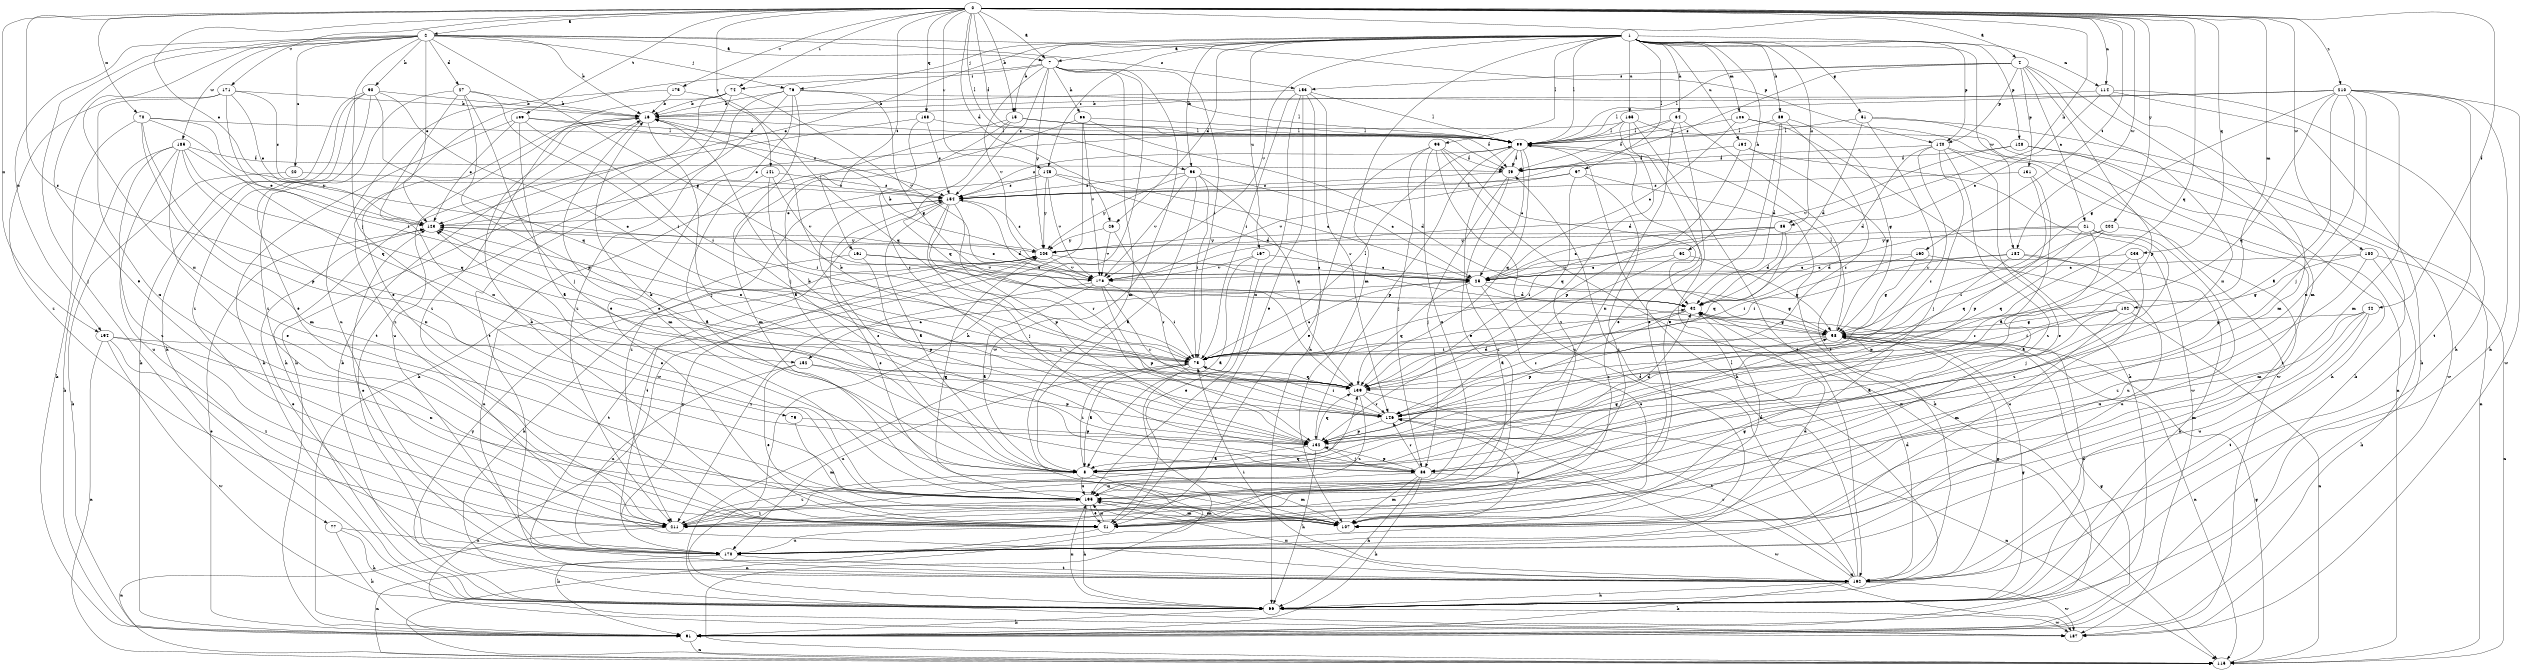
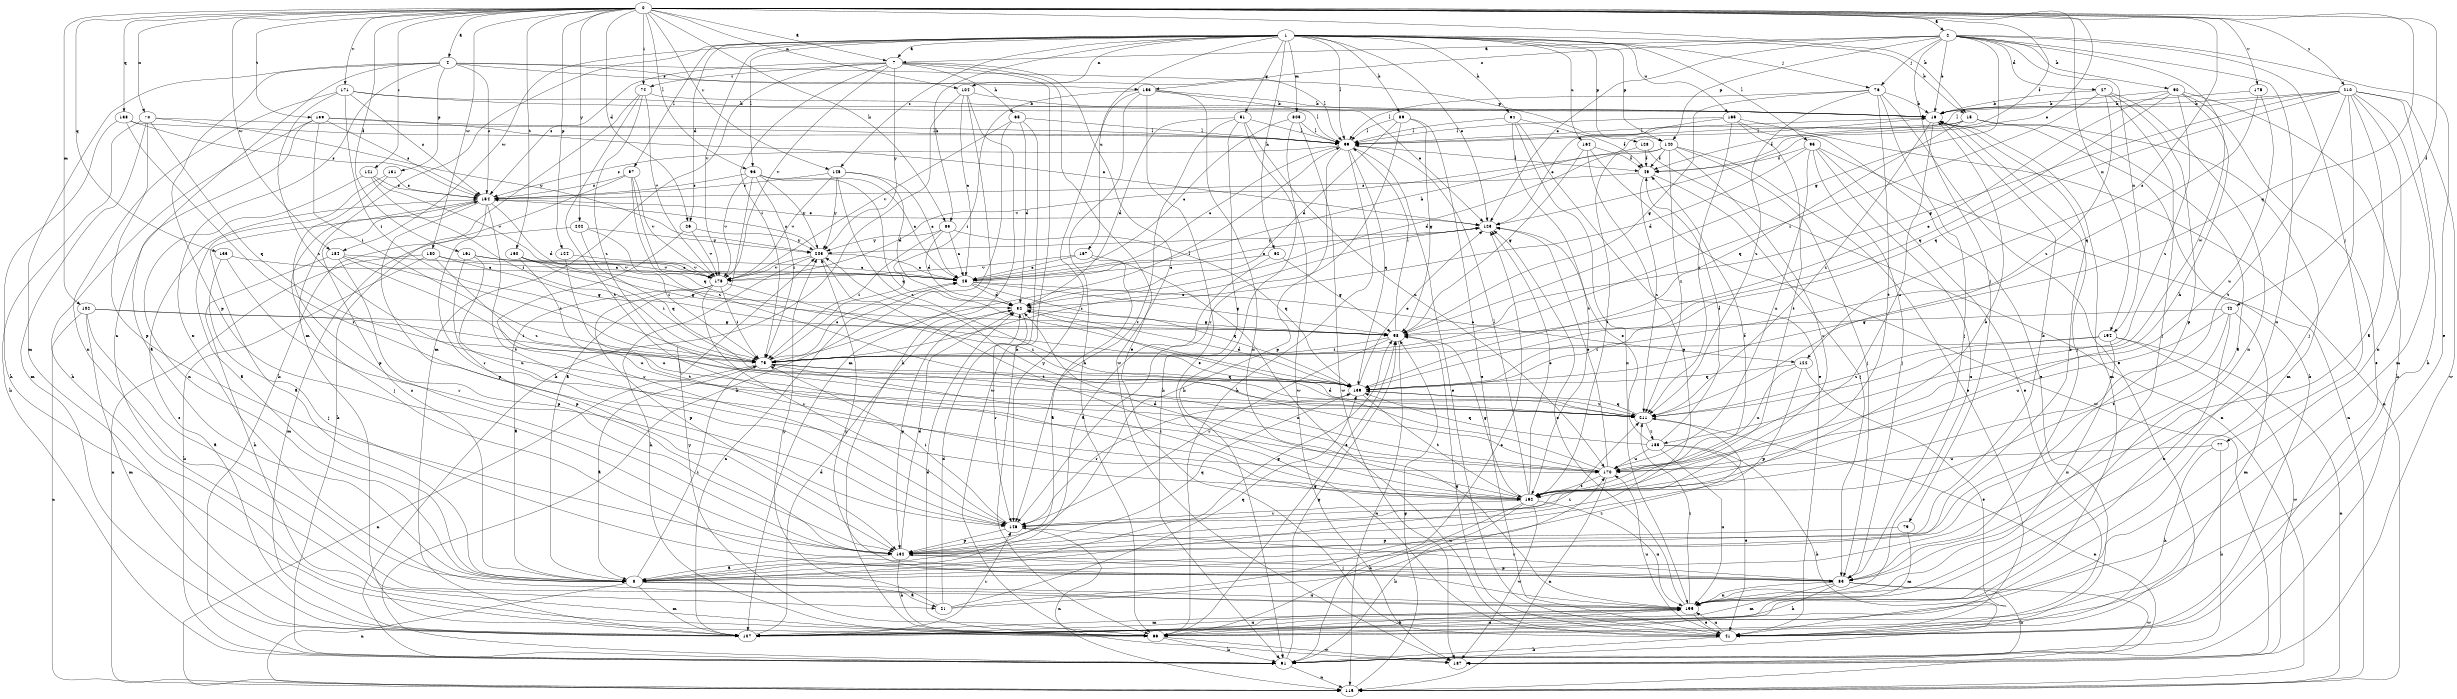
(2105, 90) -> (966, 90)
(1740, 117) -> (1297, 117)
(752, 131) -> (1152, 131)
(294, 172) -> none
(1469, 186) -> (594, 186)
(1453, 251) -> (1026, 206)
none -> (565, 254)
(2135, 254) -> (224, 254)
none -> (1408, 293)
(707, 322) -> (190, 377)
(804, 363) -> (1804, 363)
(1662, 405) -> (789, 585)
(288, 429) -> (1649, 430)
(1646, 484) -> (744, 436)
(2081, 565) -> none
(466, 577) -> none
(443, 591) -> (1981, 391)
